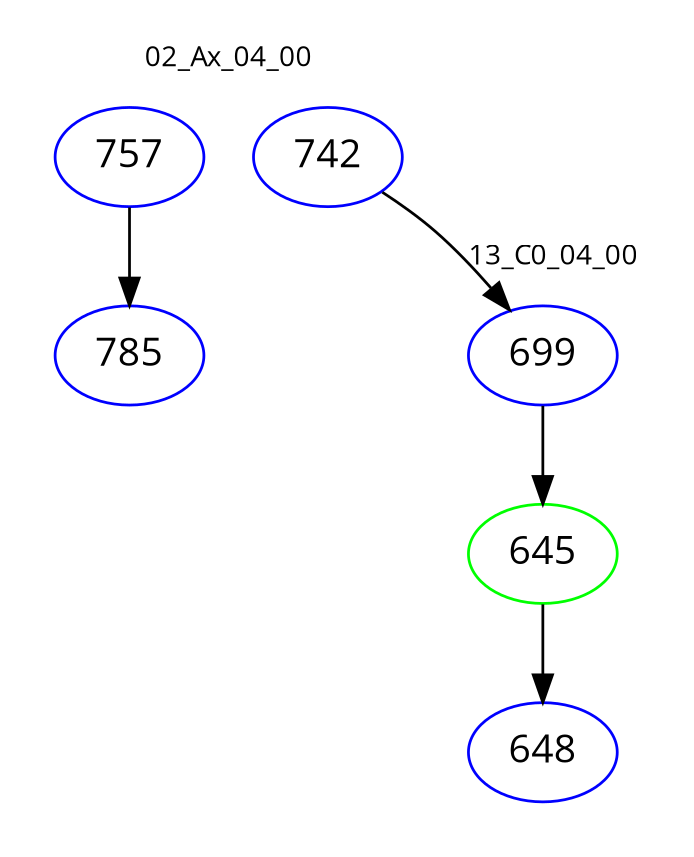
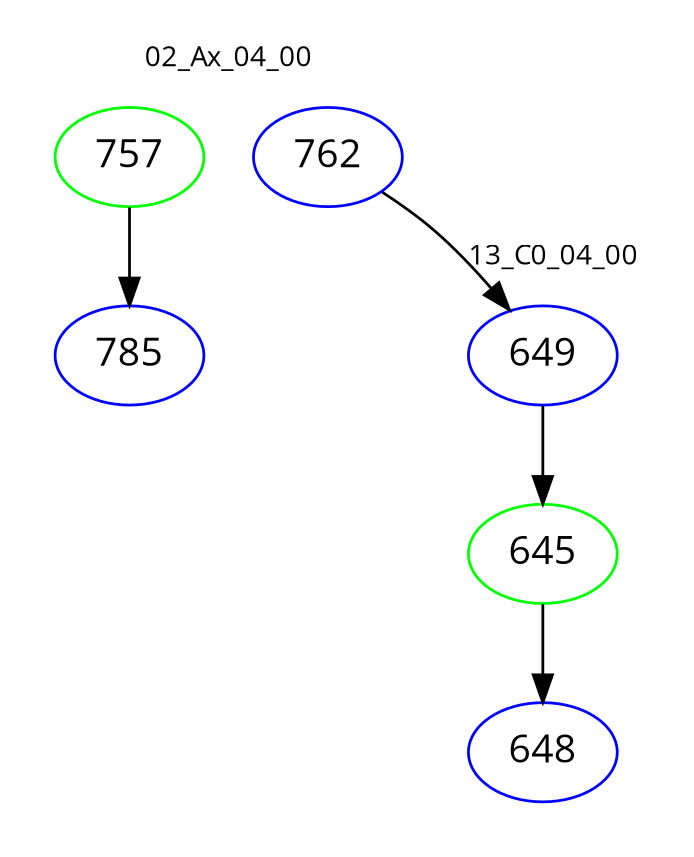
(130, 157) -> (130, 157)
(328, 157) -> (328, 157)
(543, 355) -> (543, 355)
